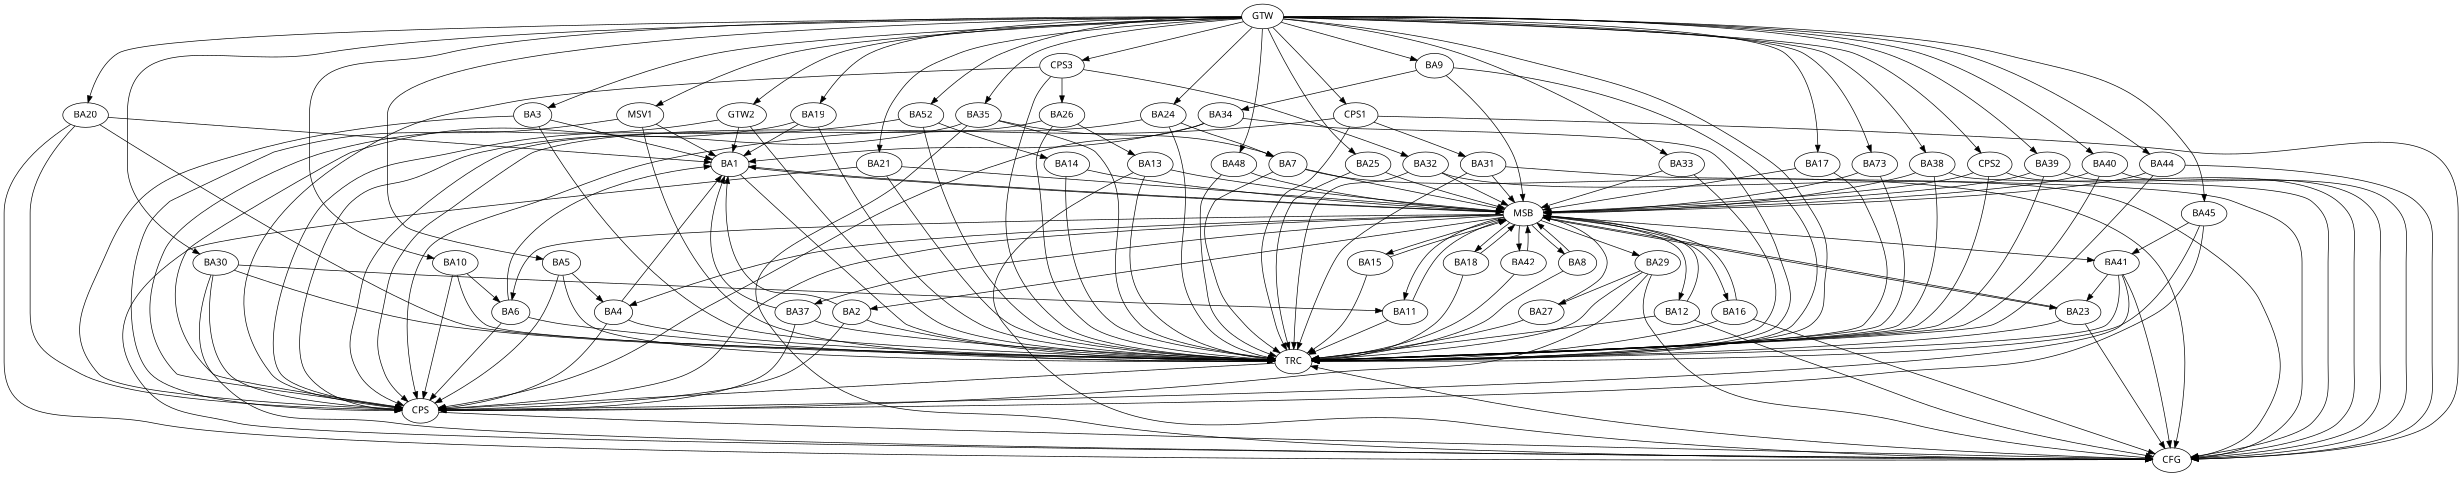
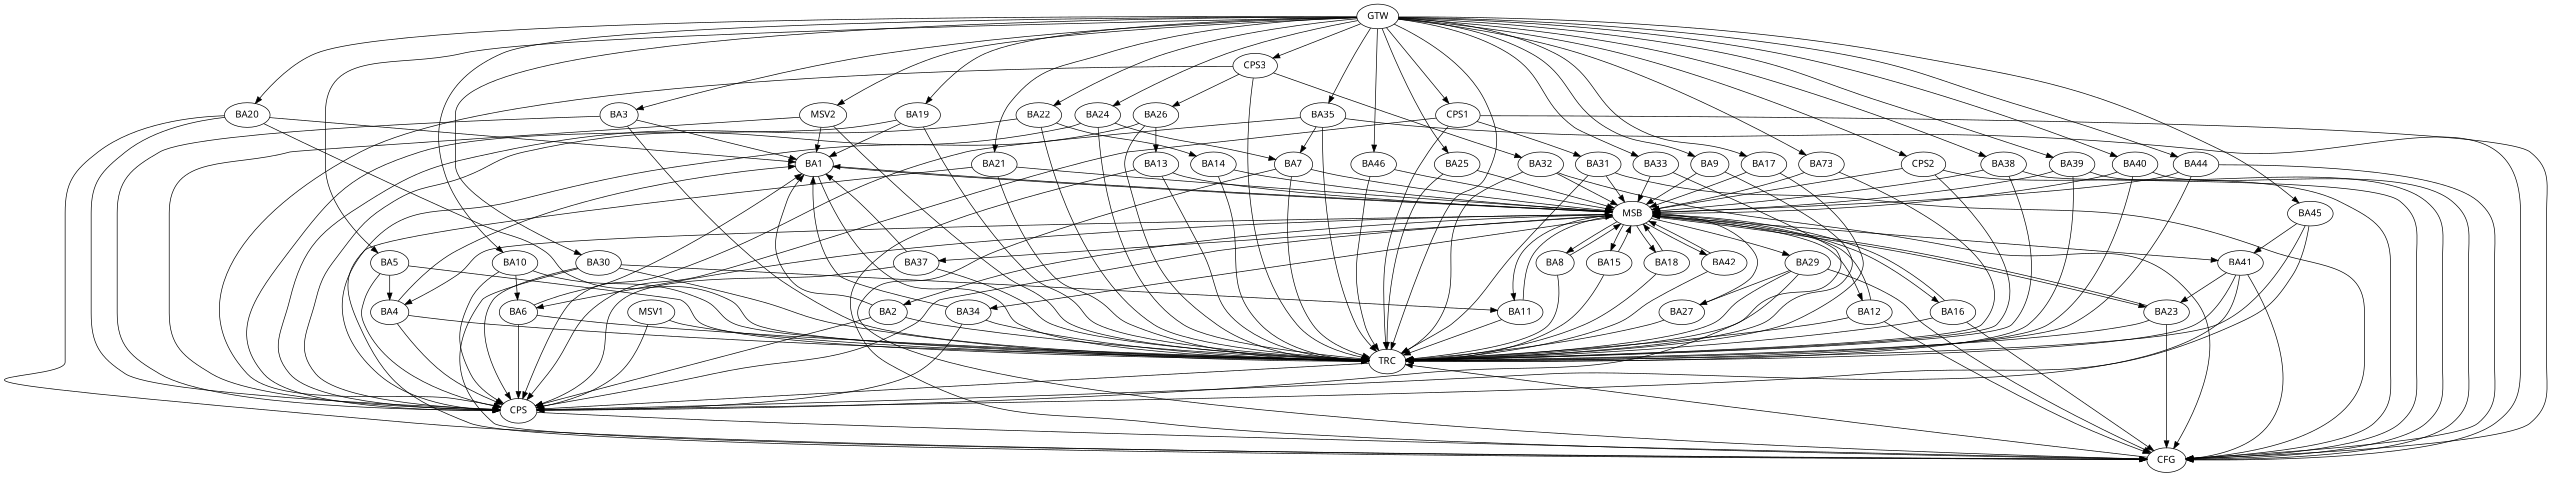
(859, 43) -> none
(1341, 87) -> (1305, 262)
(742, 115) -> (823, 115)
(921, 115) -> (1039, 115)
(691, 143) -> none
(1234, 164) -> (1374, 164)
